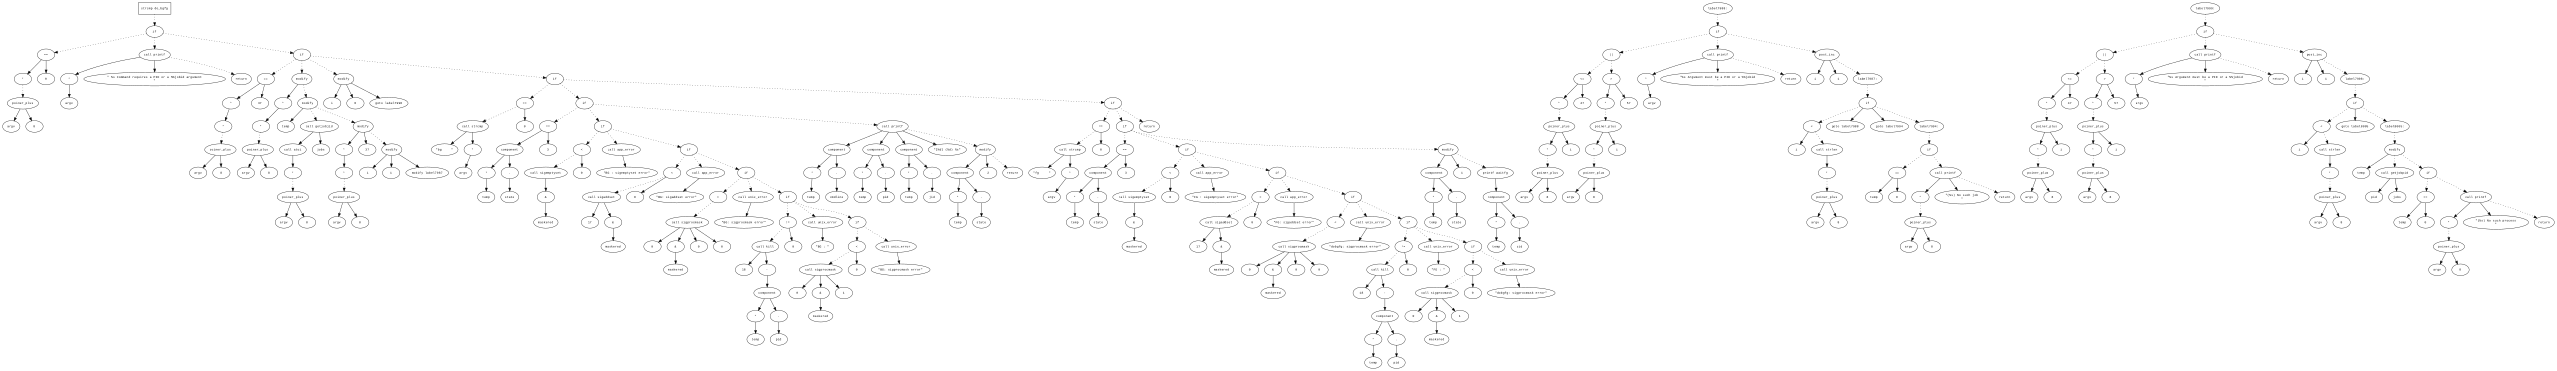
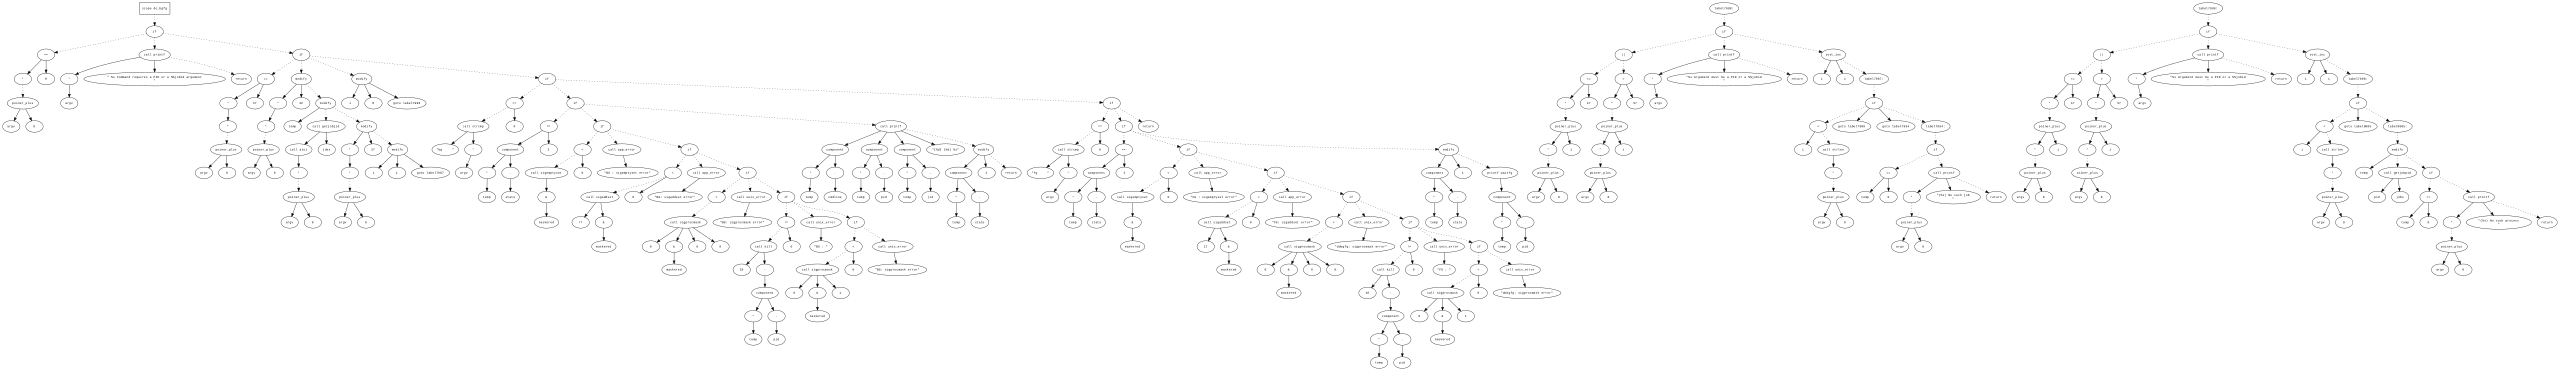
(155, 8) -> (155, 8)
none -> (301, 103)
(427, 173) -> (430, 173)
